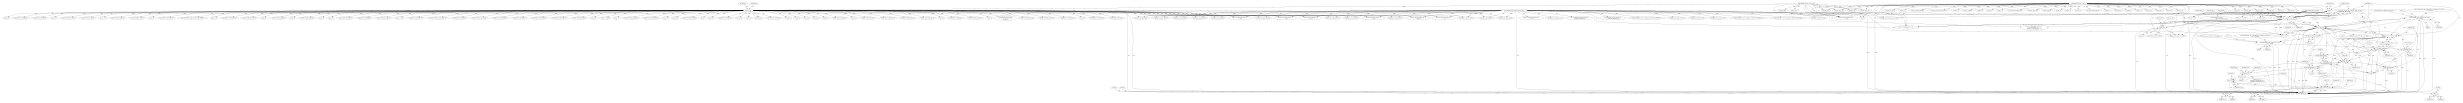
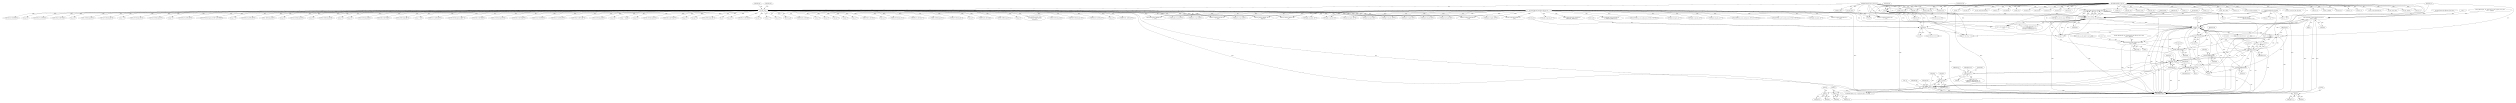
none -> (768, 18)
